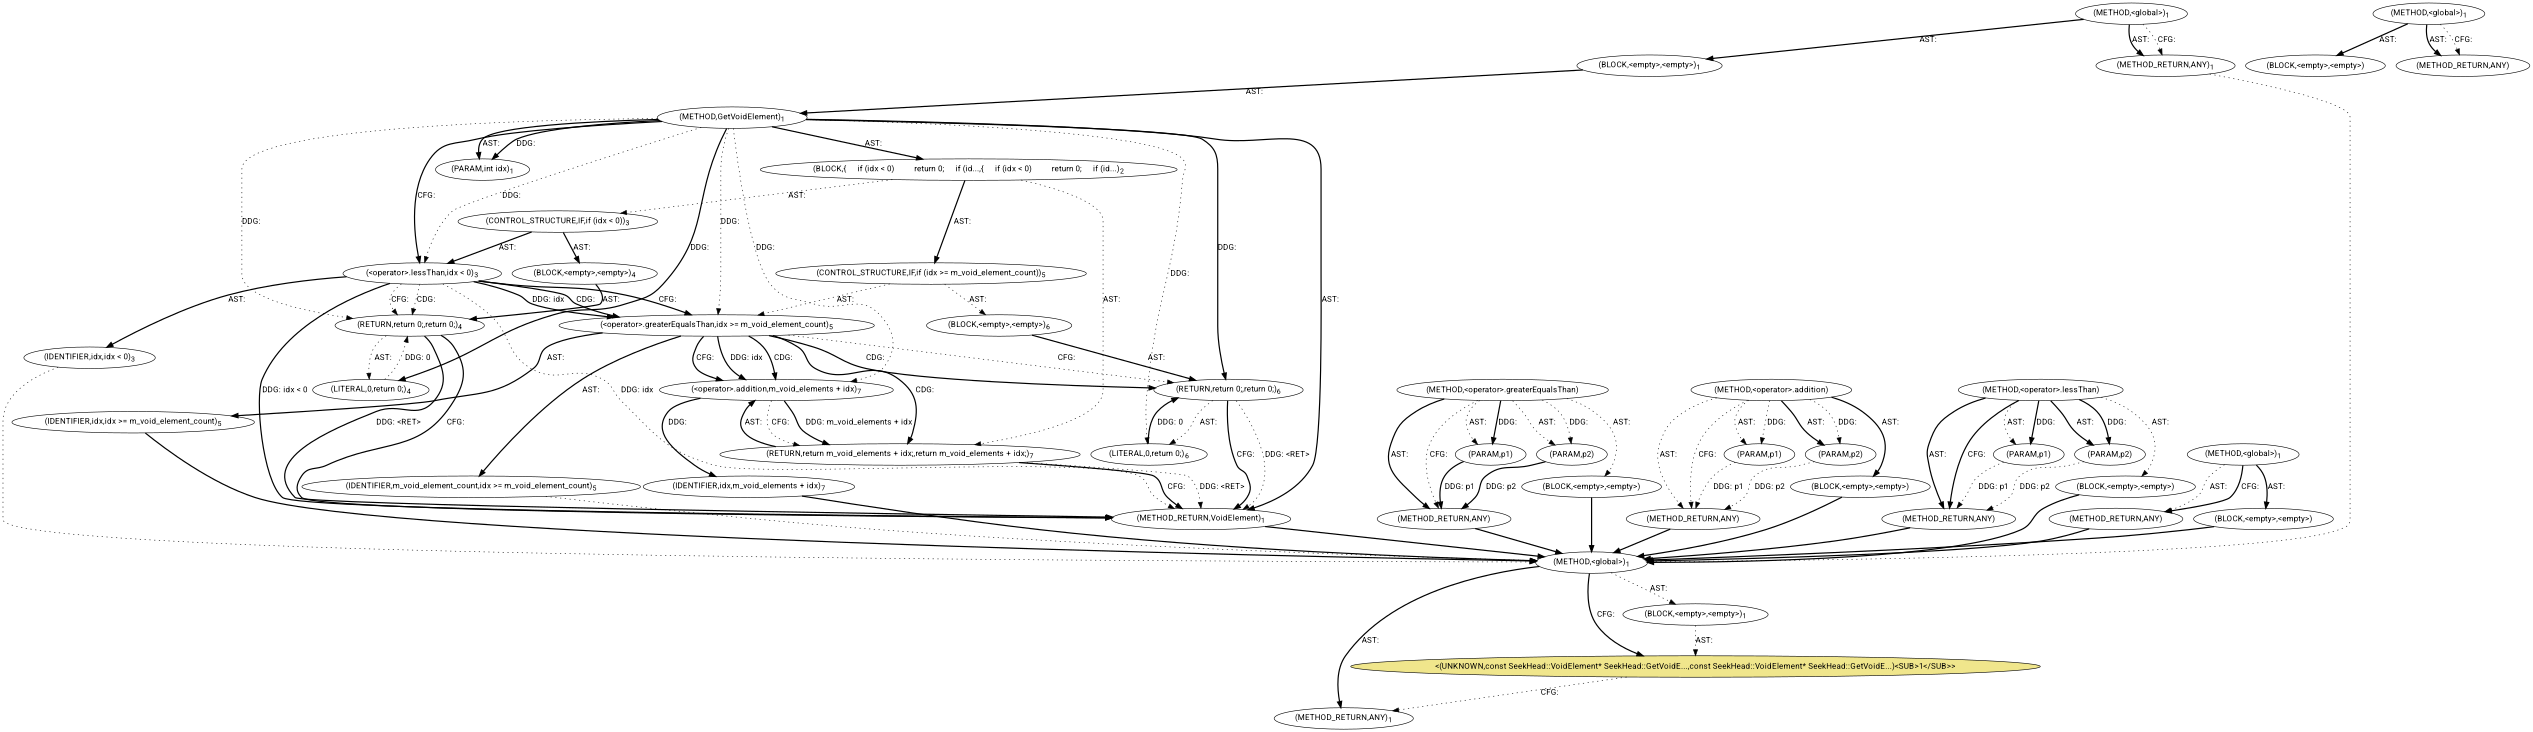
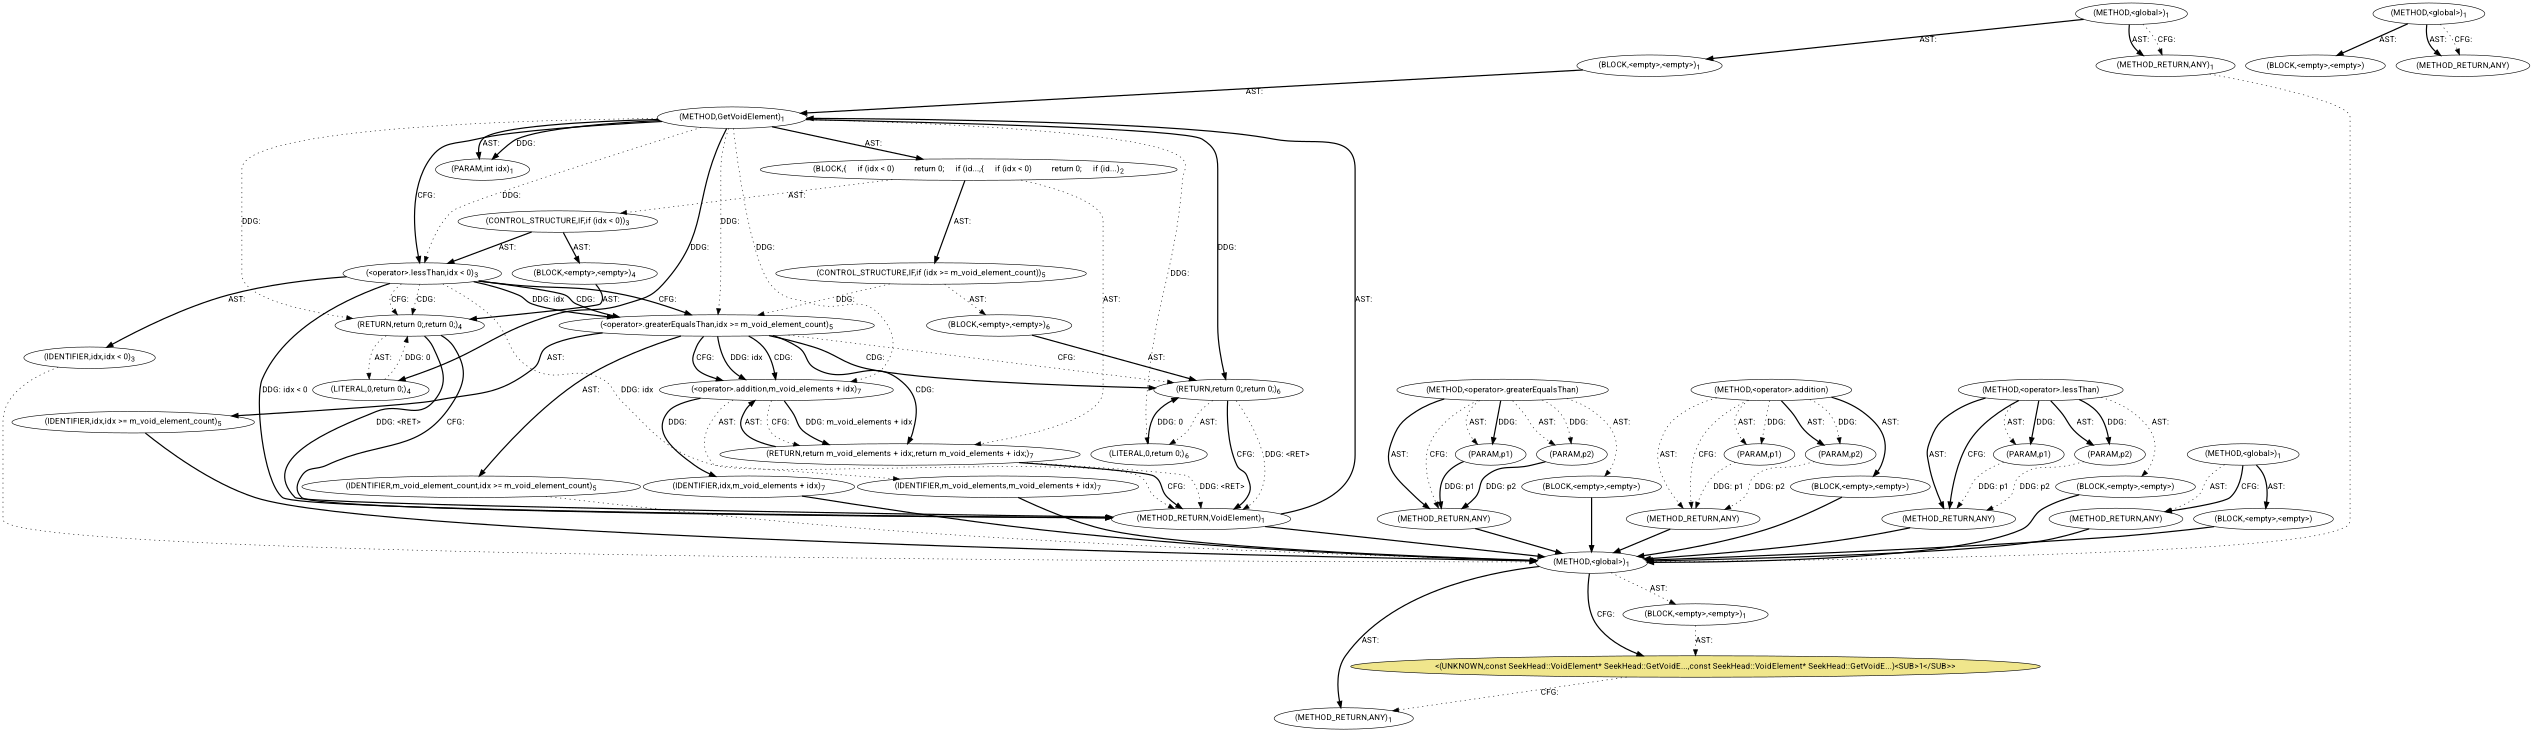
(1258, 140) -> (1286, 141)
(847, 300) -> (847, 300)
none -> (998, 487)
